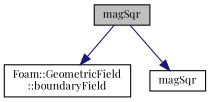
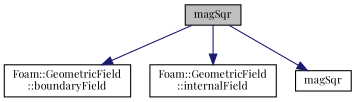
none -> (213, 81)
